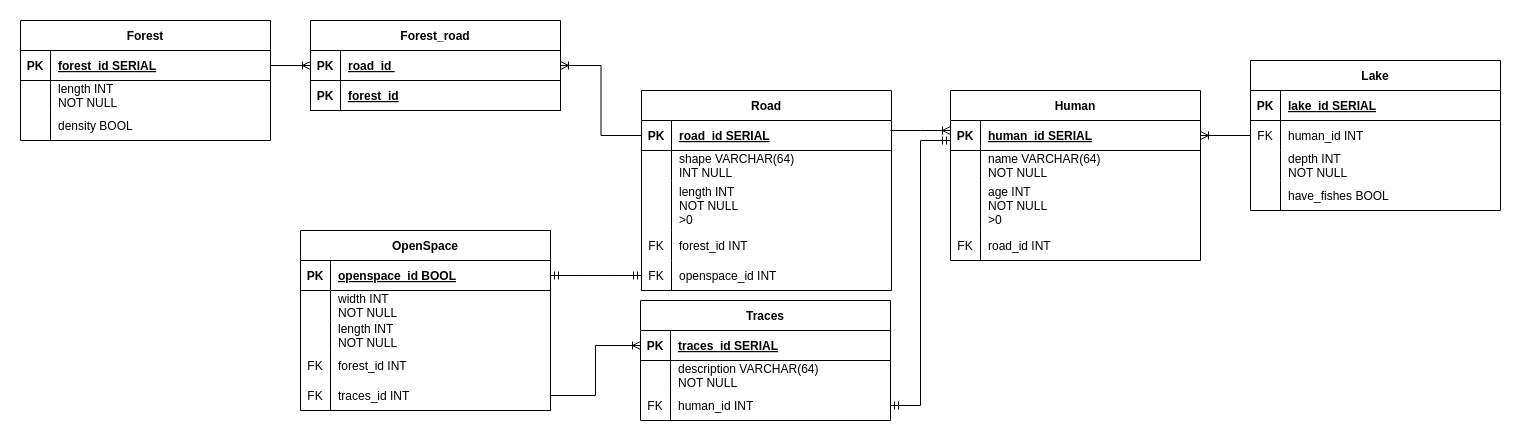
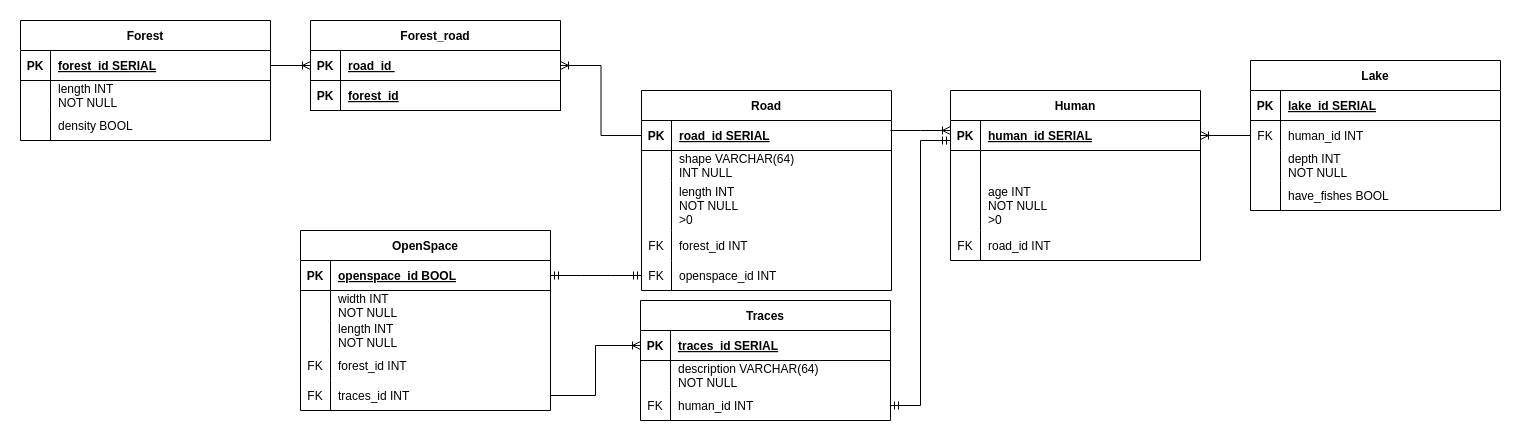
(1091, 166) -> none
